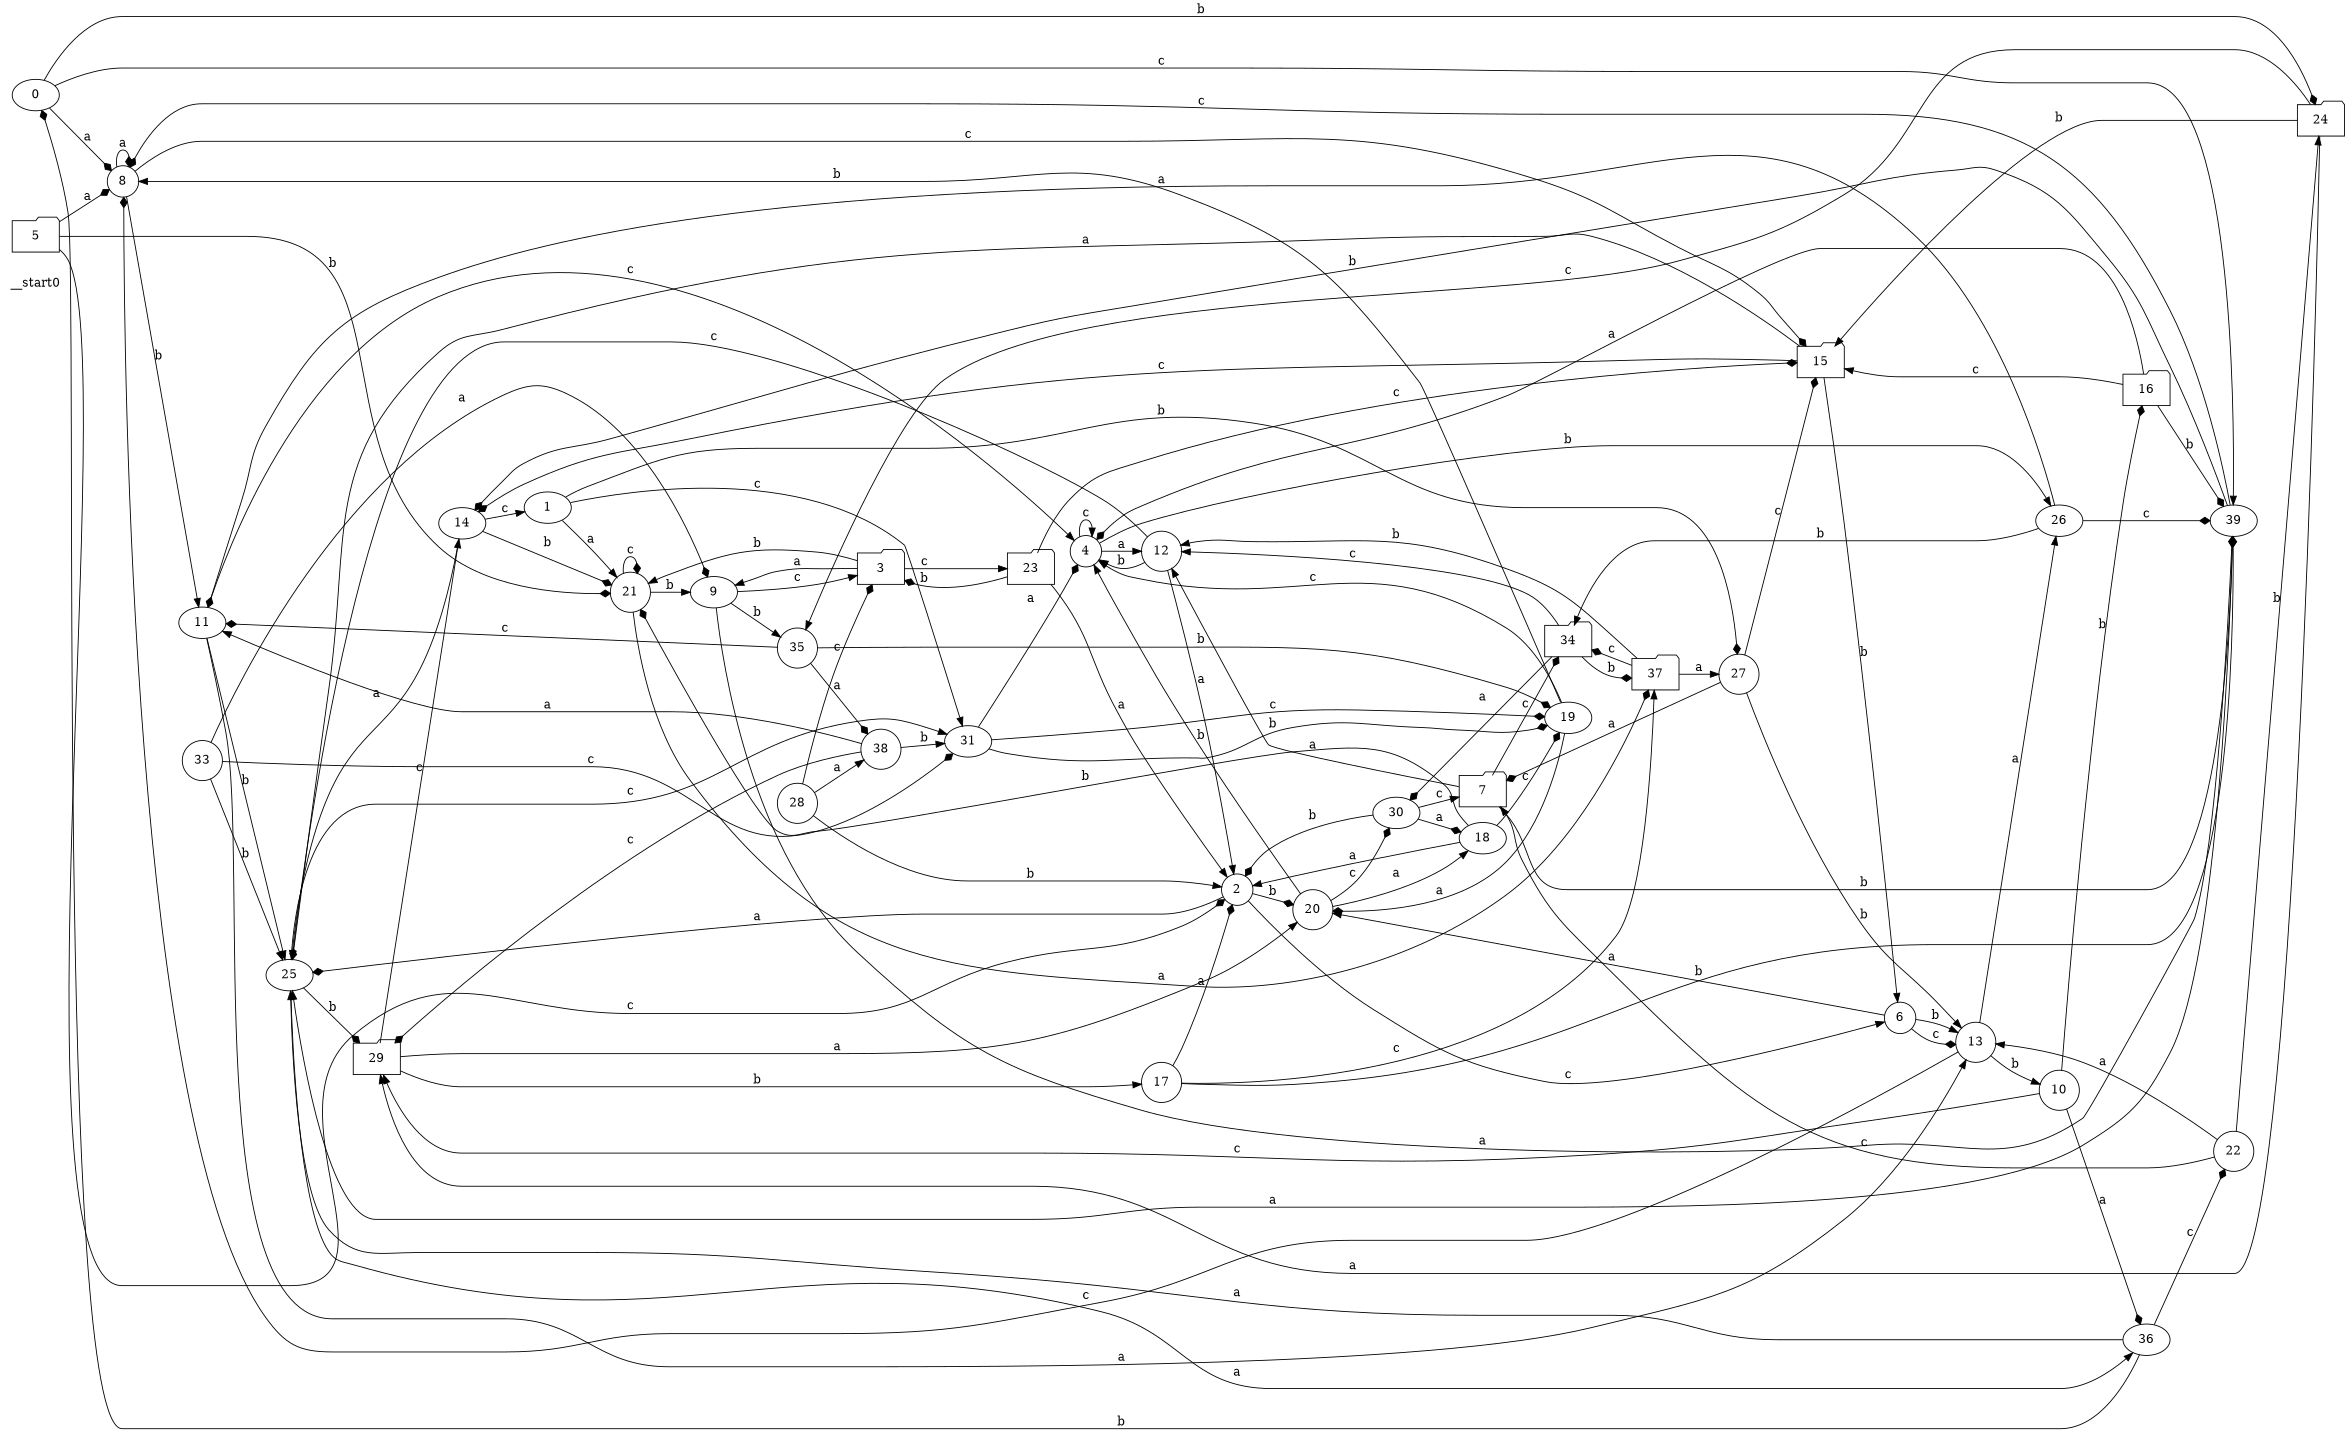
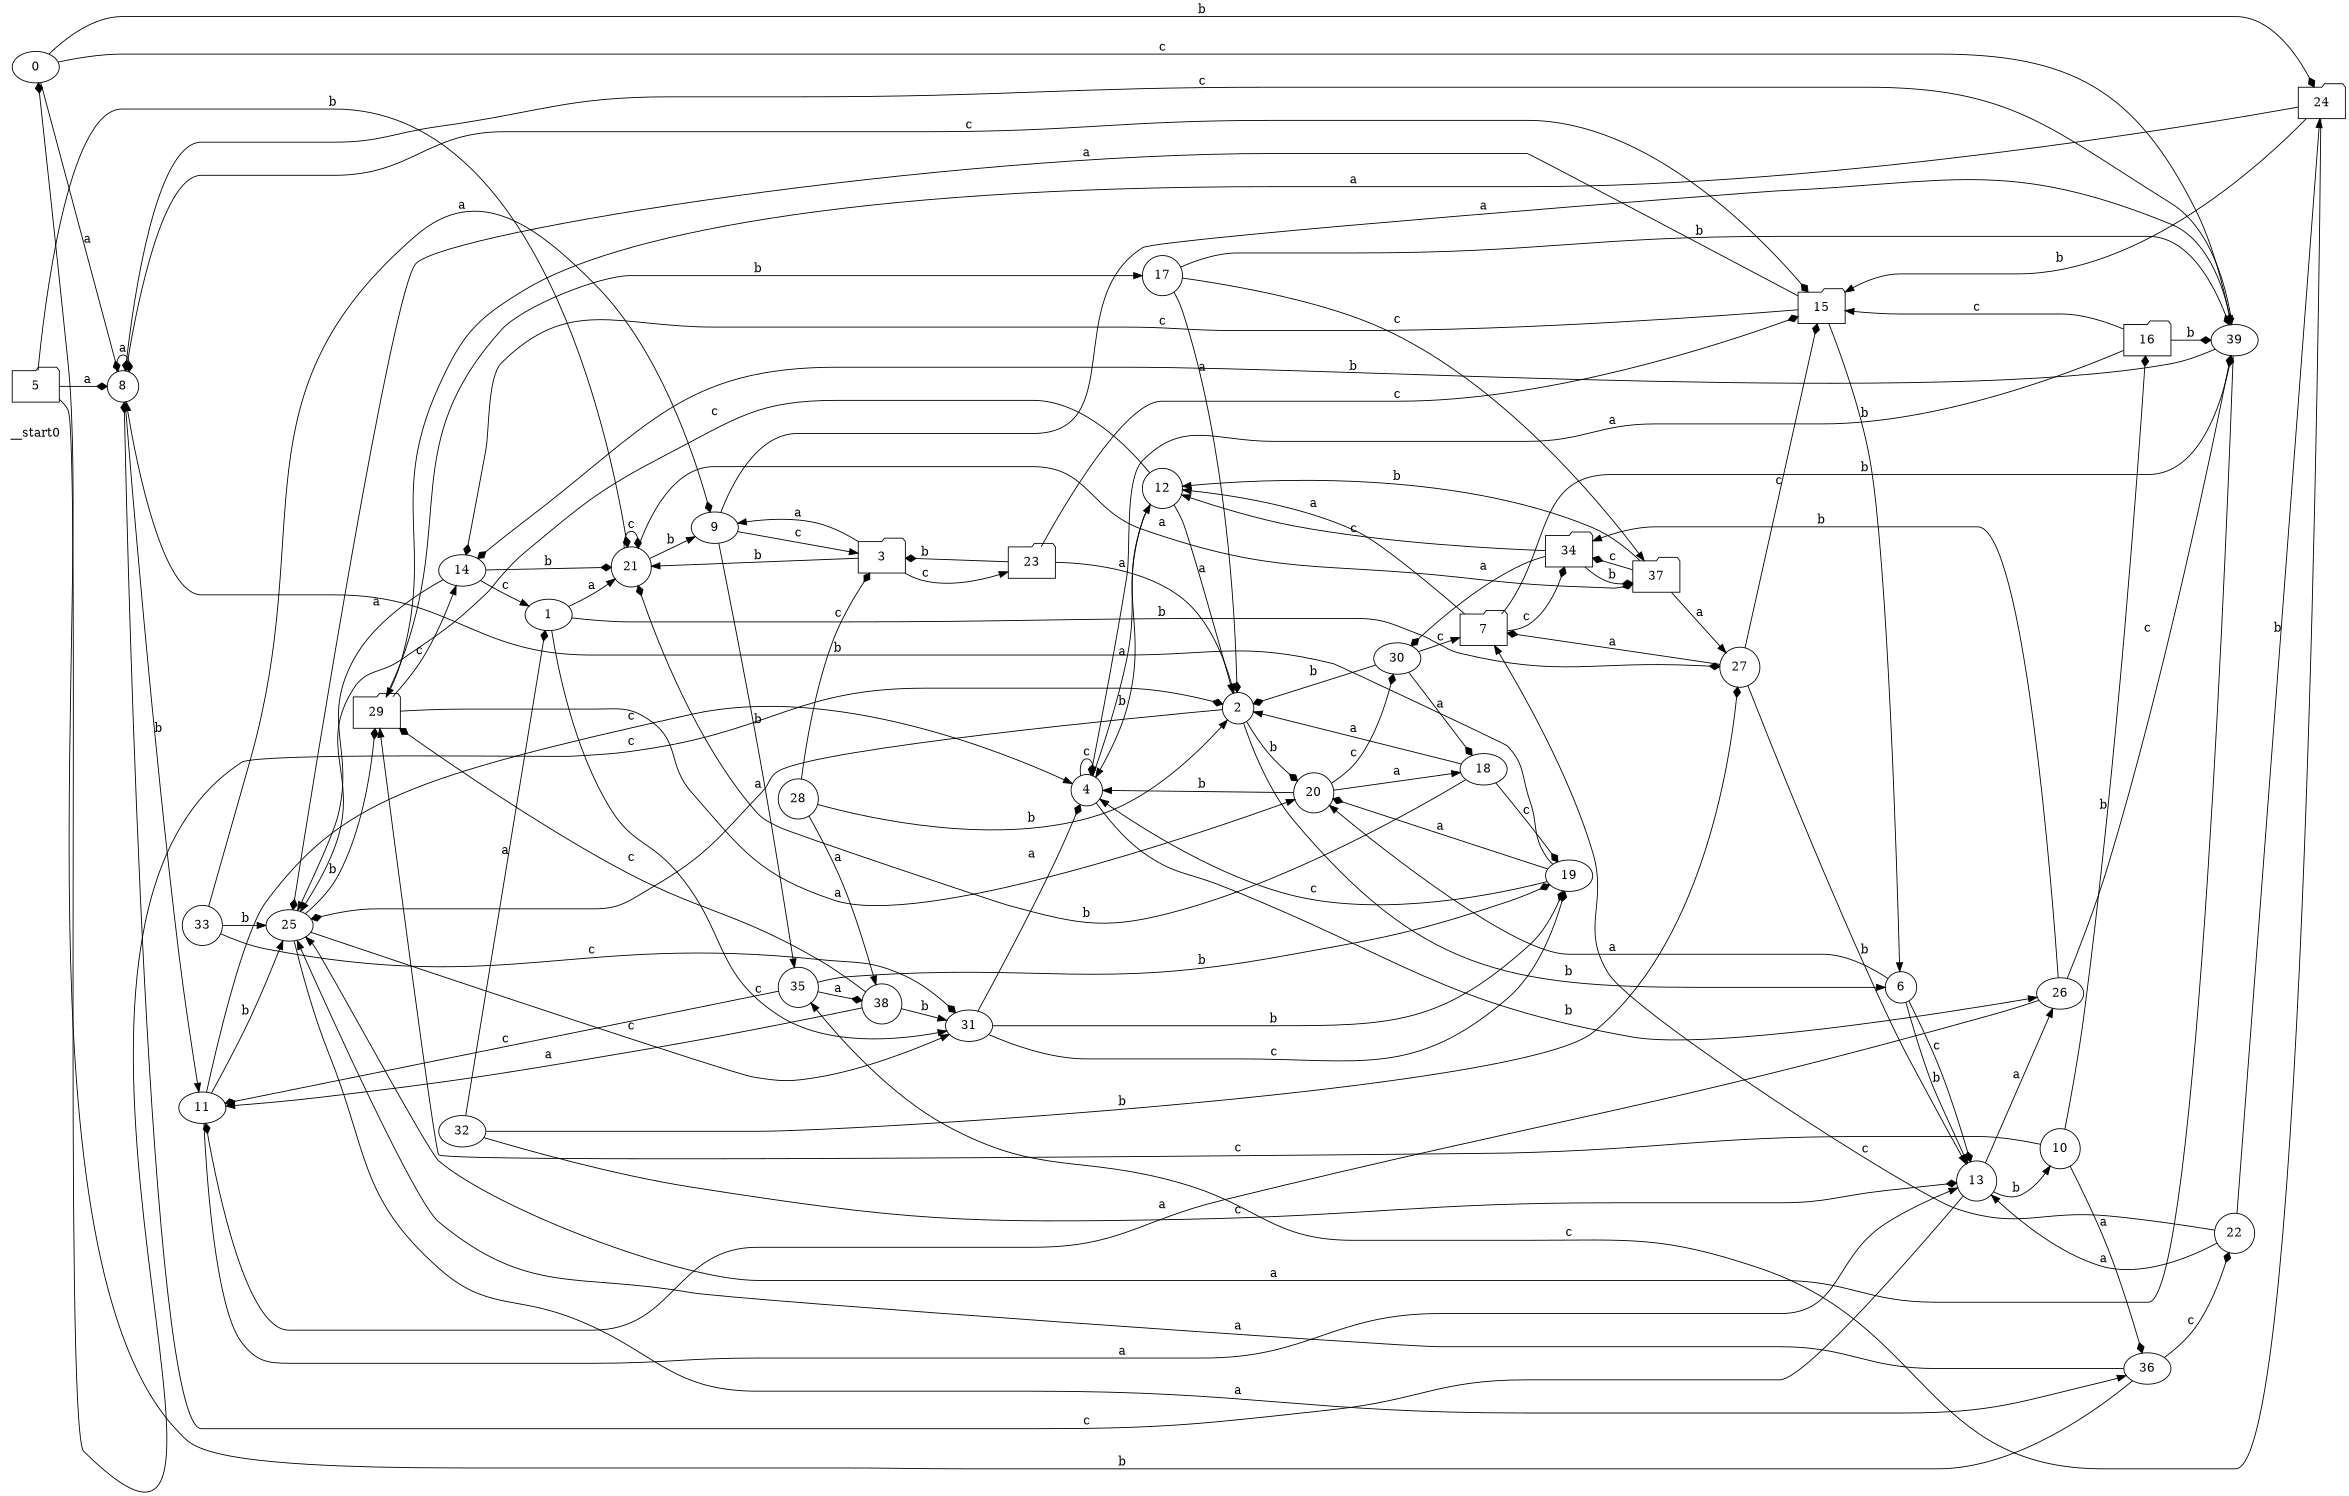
(1568, 1075) -> (1569, 972)
none -> (462, 1131)
